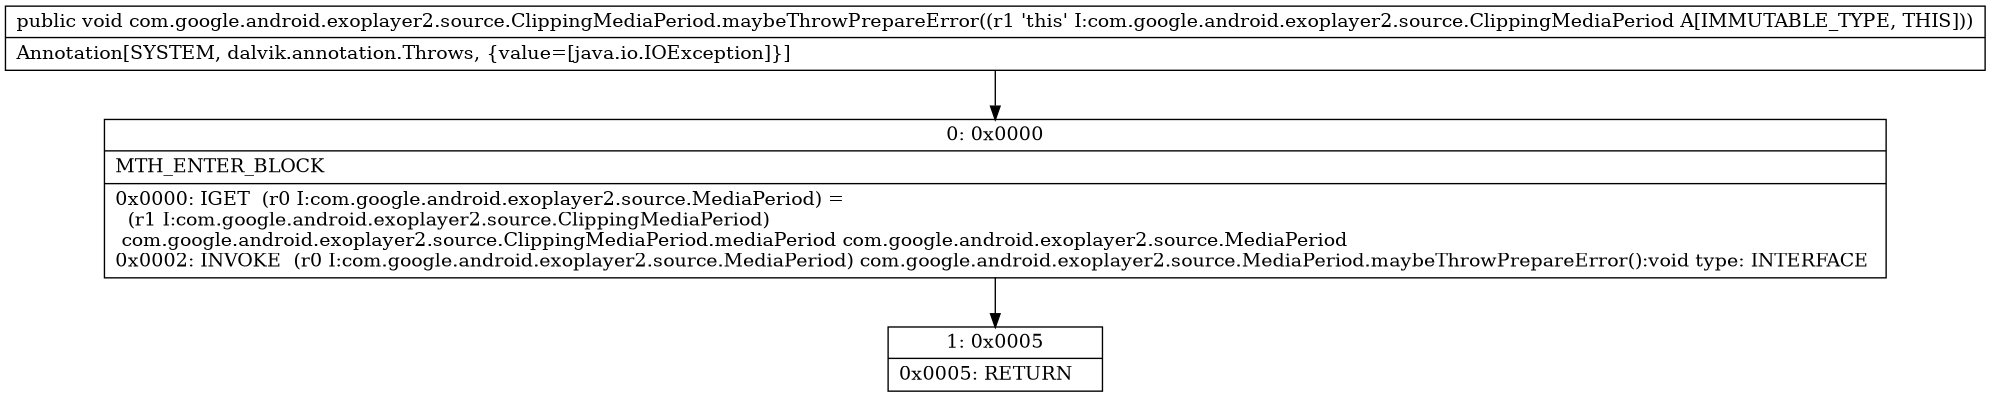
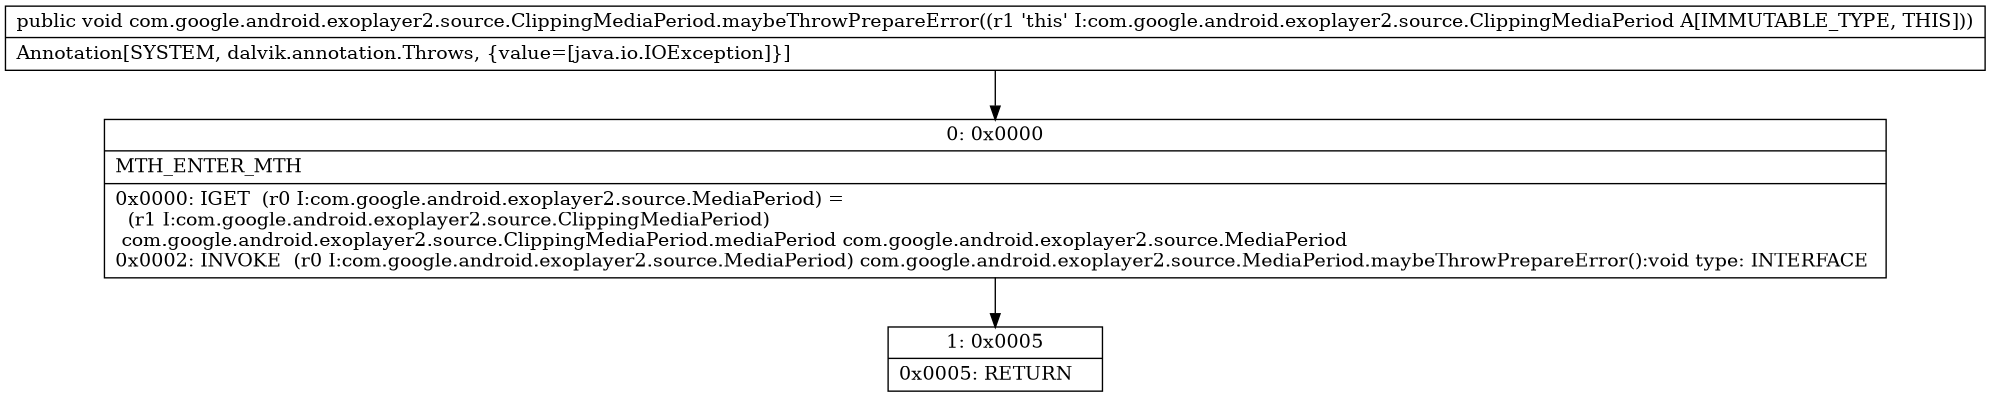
(220, 167) -> (209, 167)
